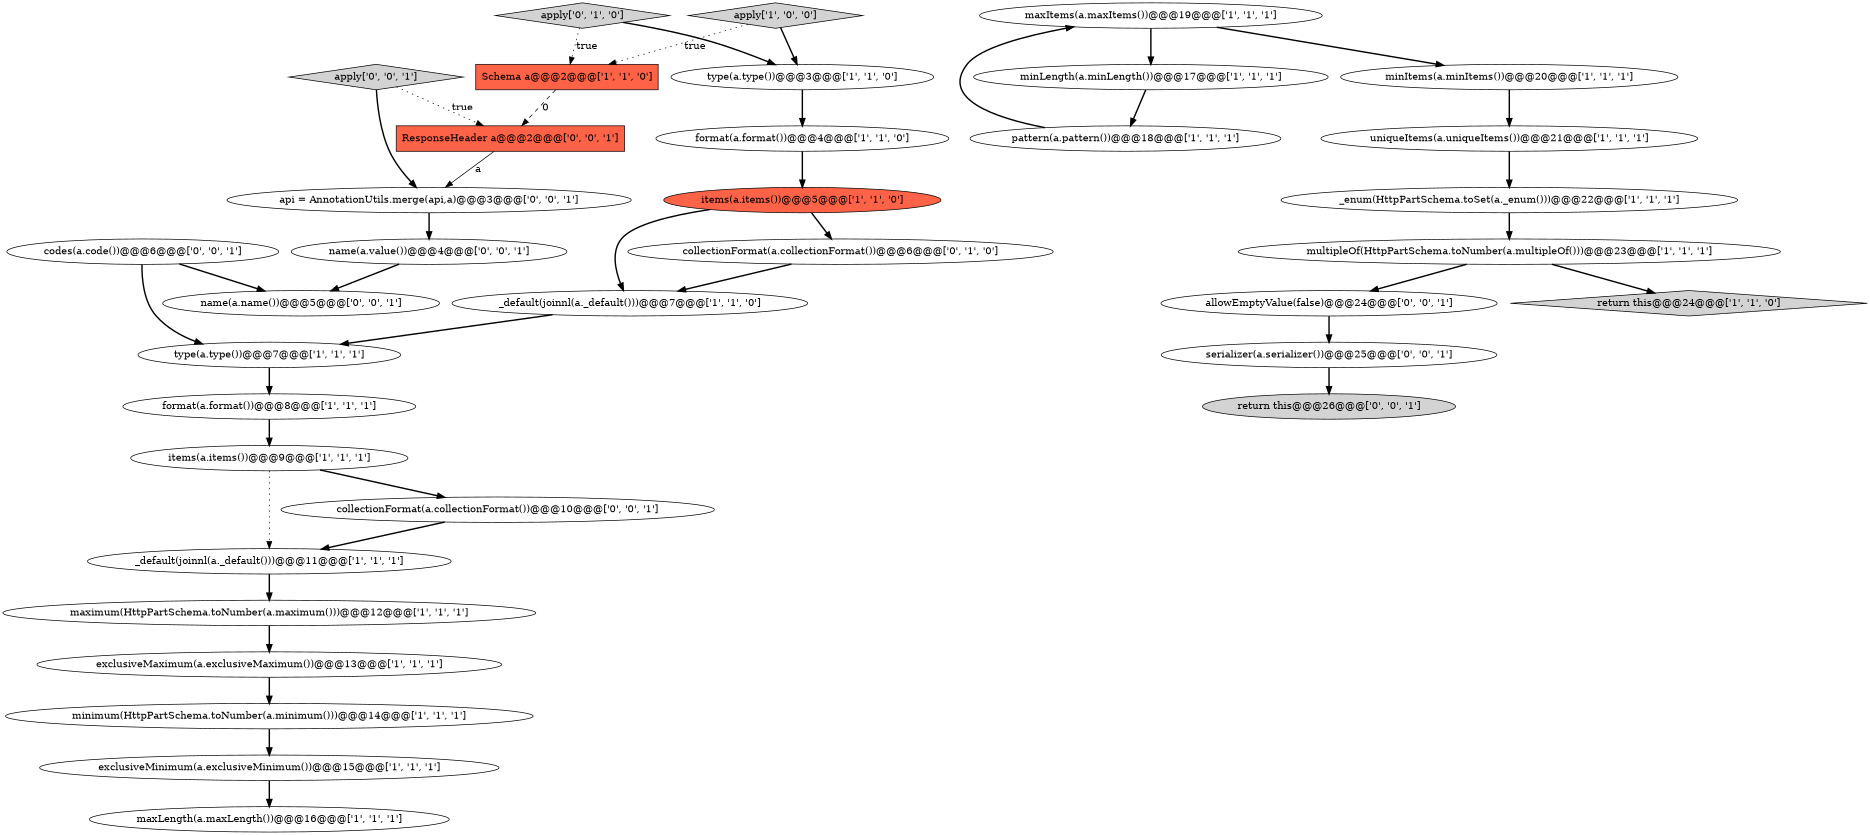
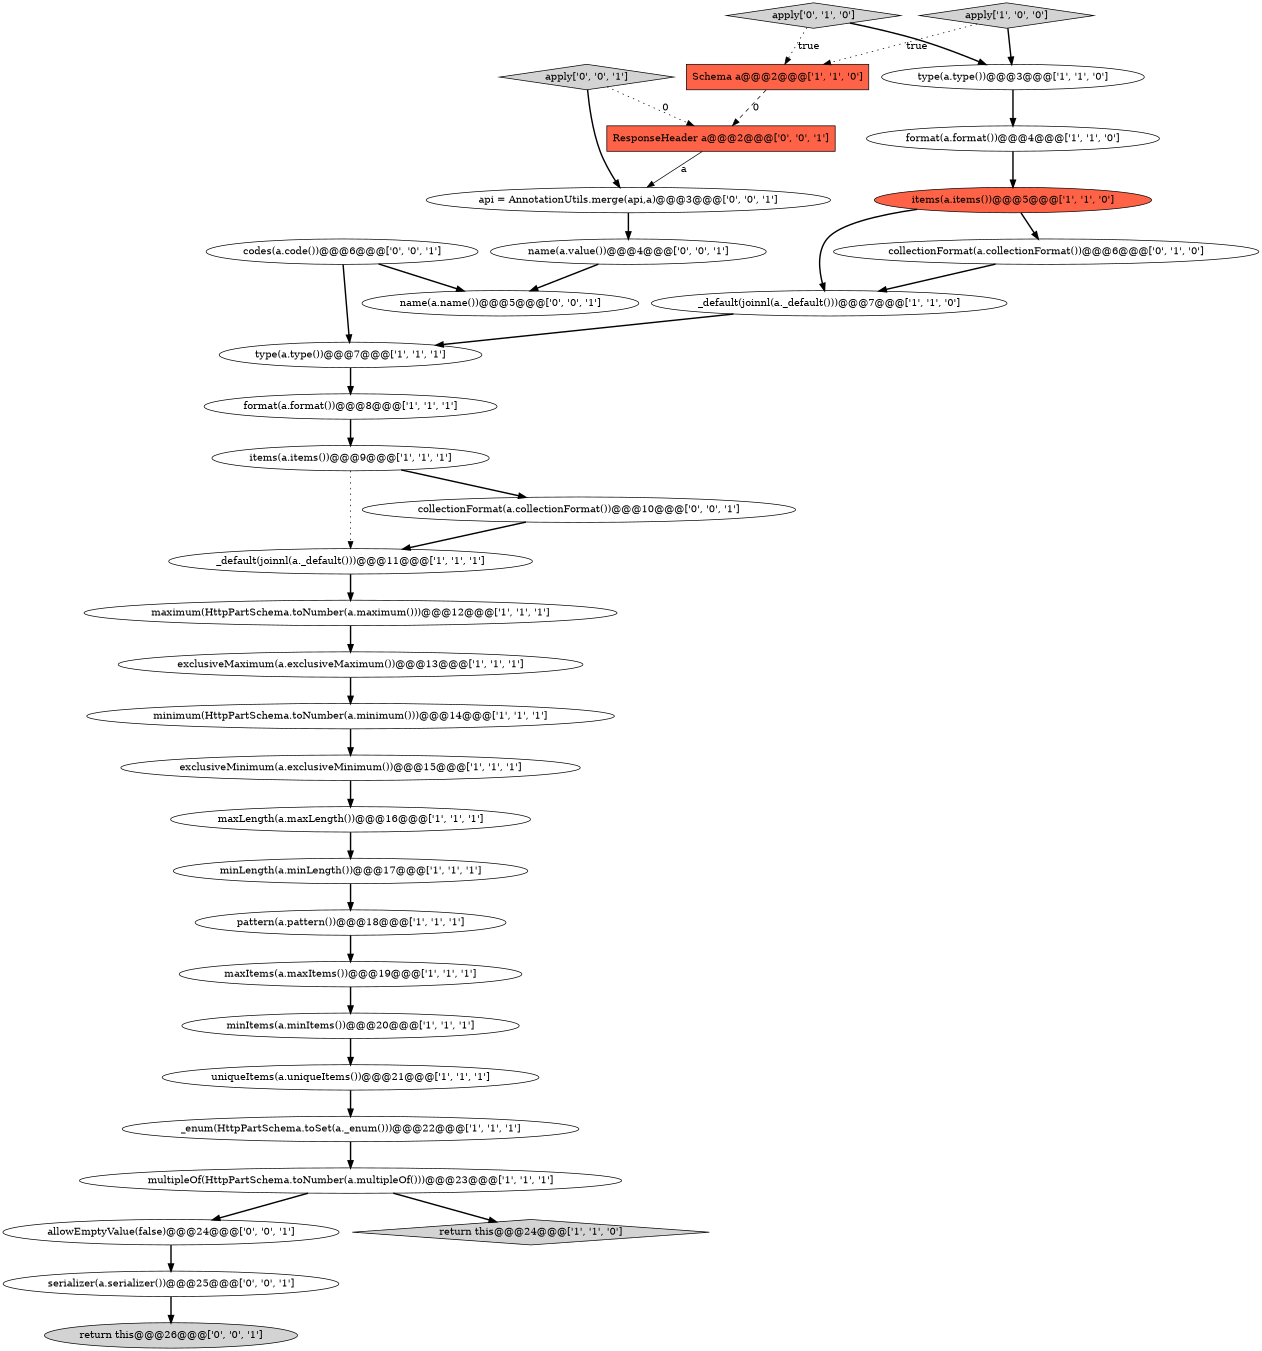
(1151, 43) -> (351, 842)
(463, 108) -> (666, 108)
